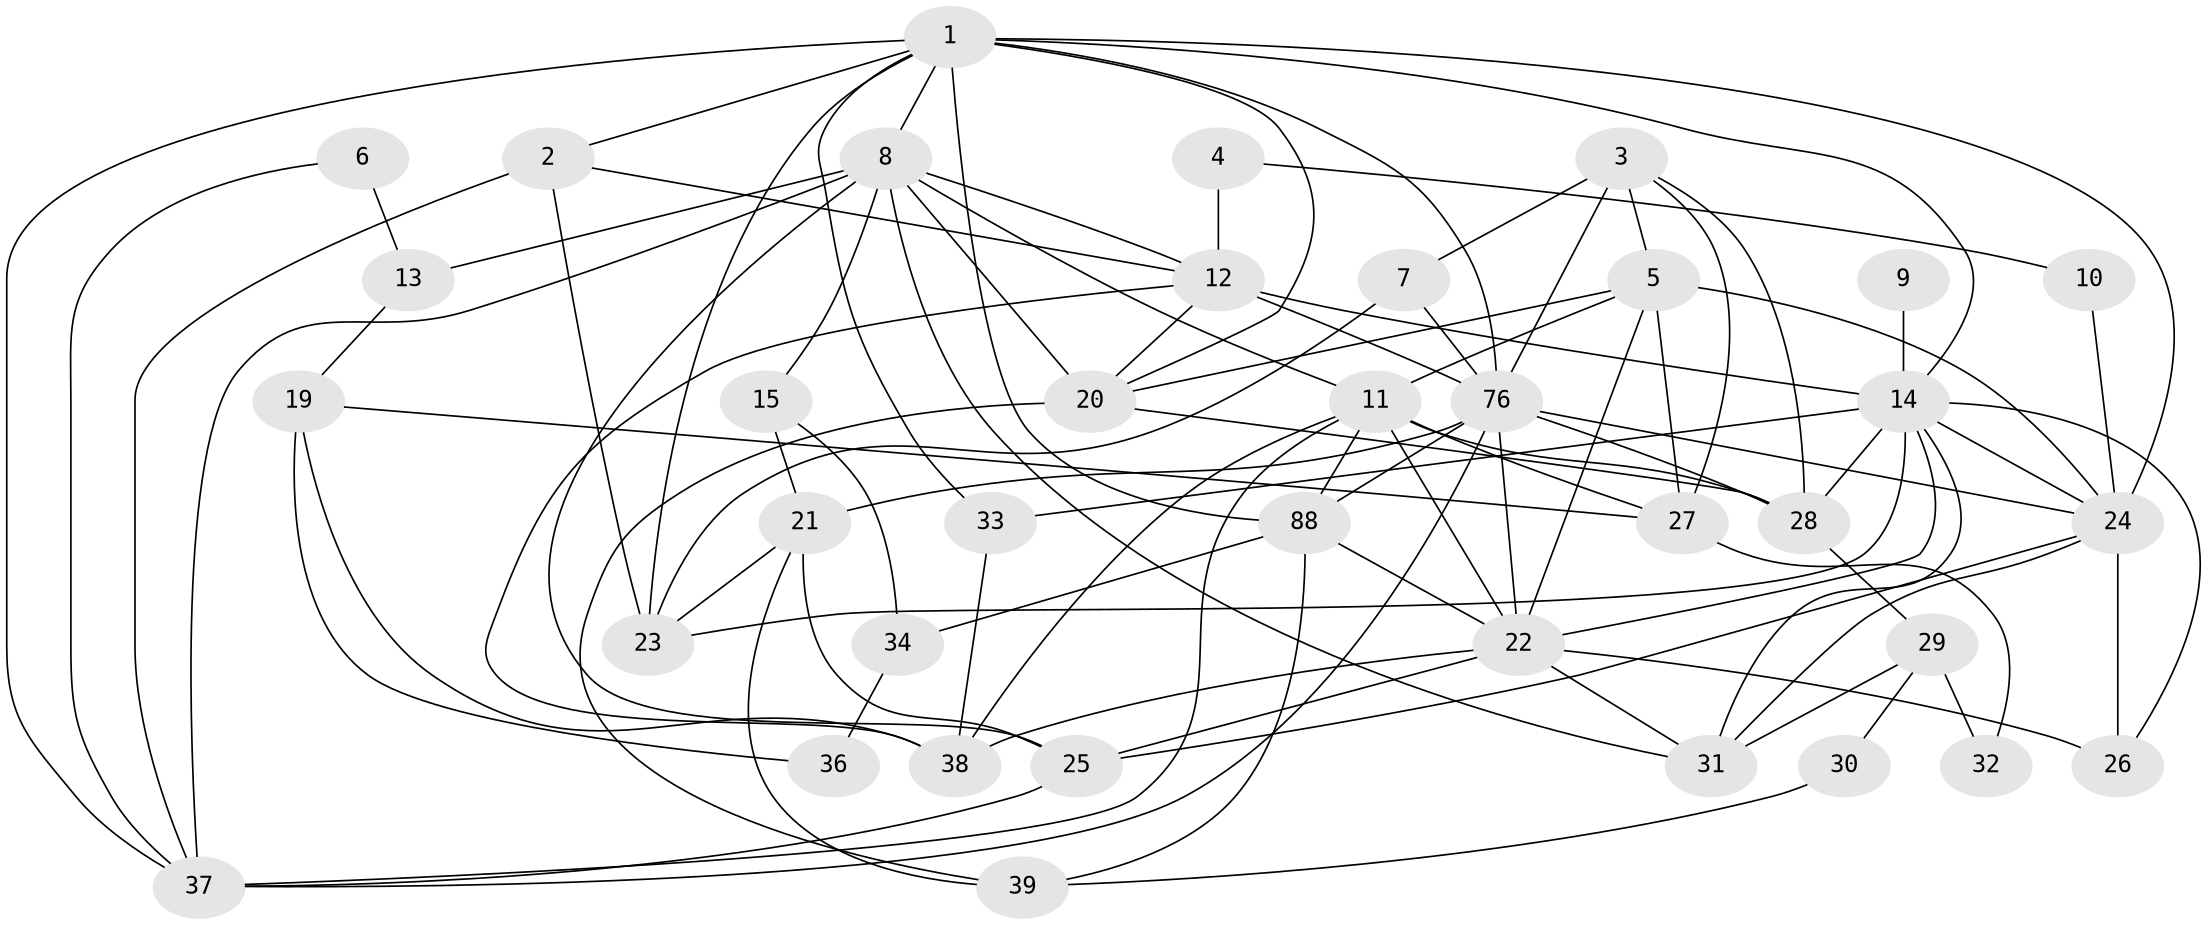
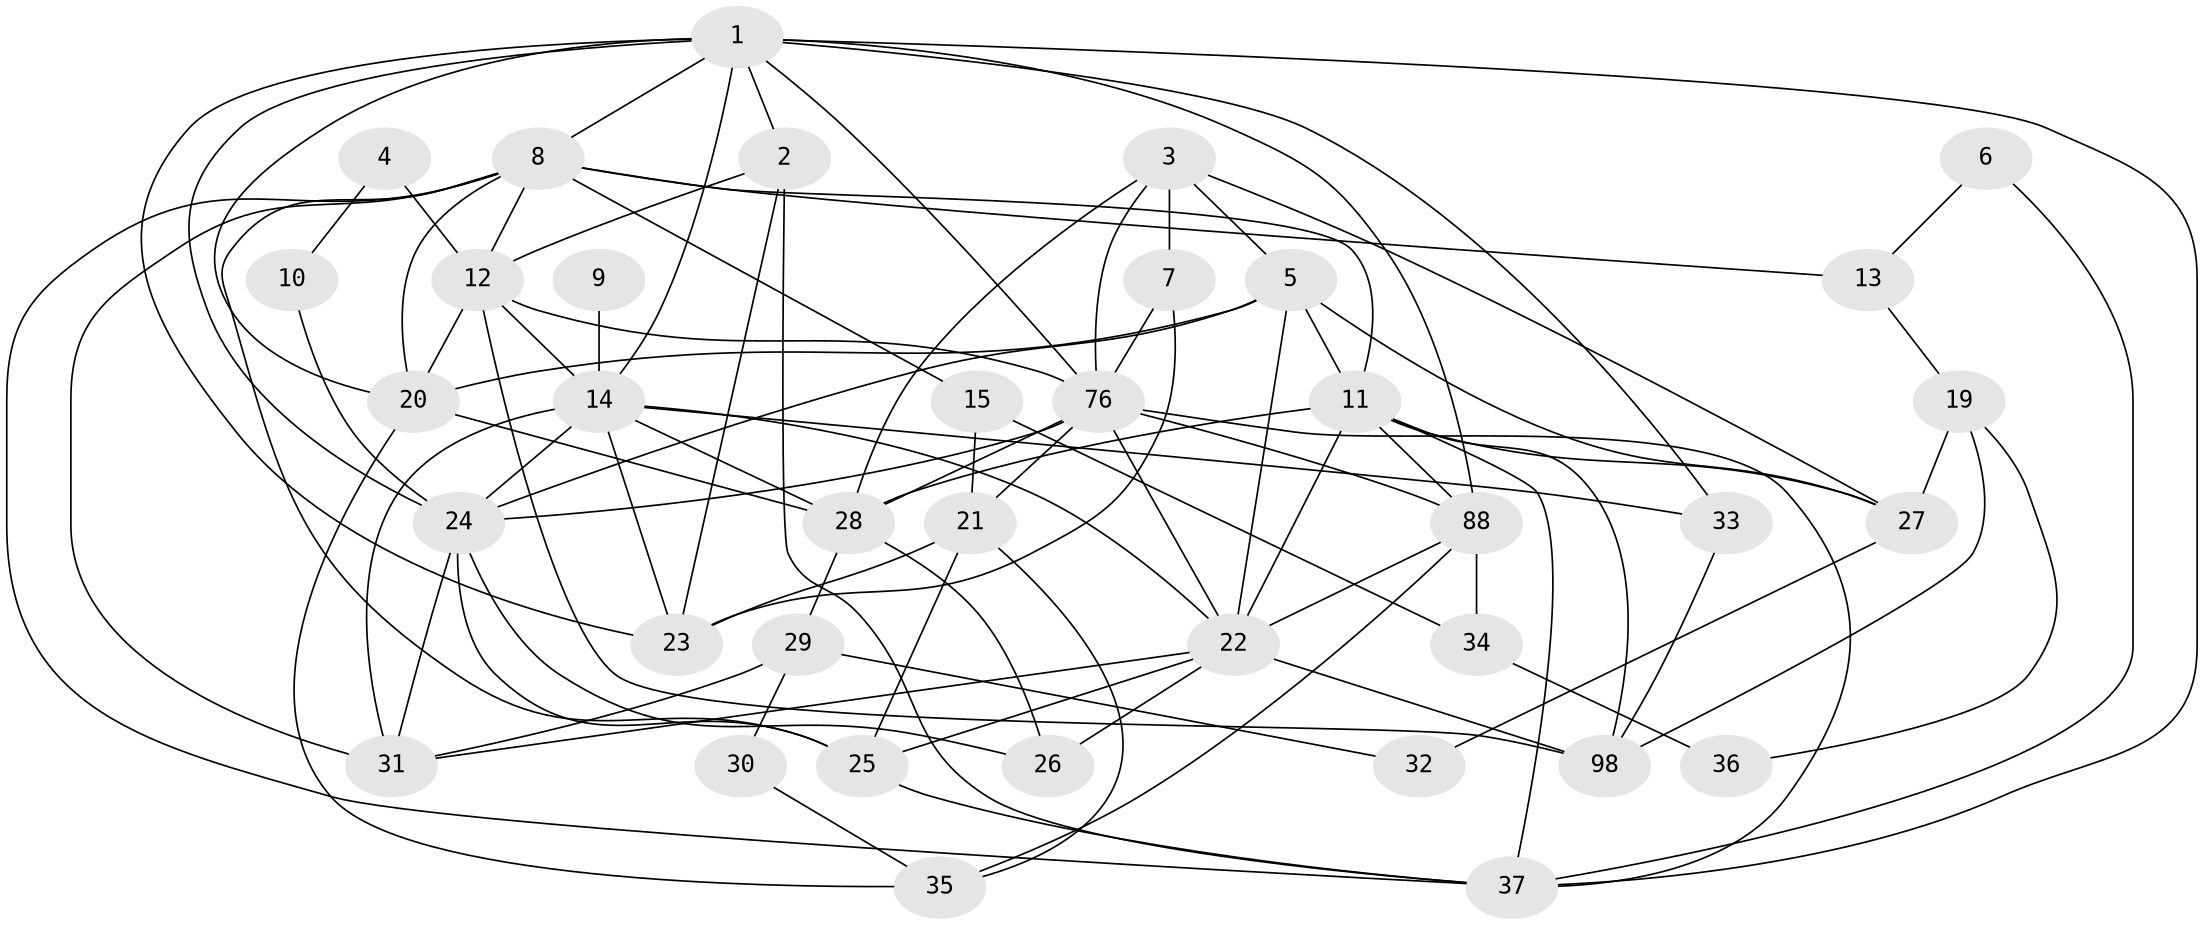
(2181, 497) -> (984, 621)
(955, 766) -> (1605, 766)
(1023, 888) -> (940, 888)
